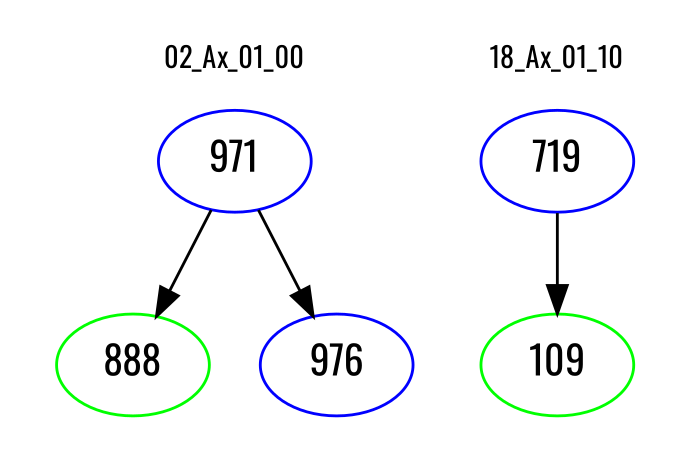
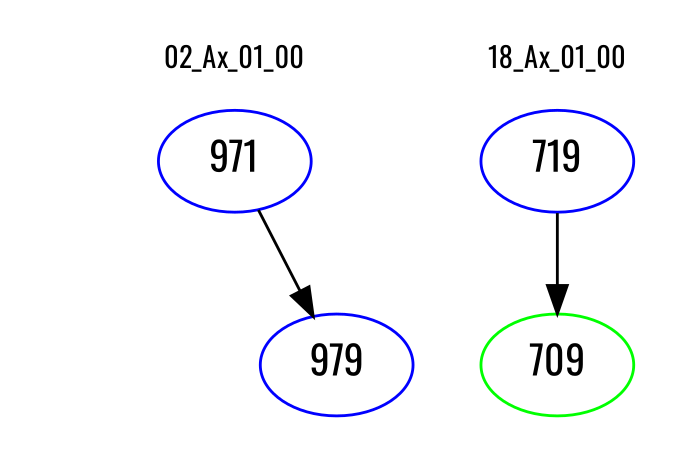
(557, 61) -> (557, 61)
(133, 365) -> none
(337, 365) -> (337, 365)
(557, 365) -> (557, 365)
